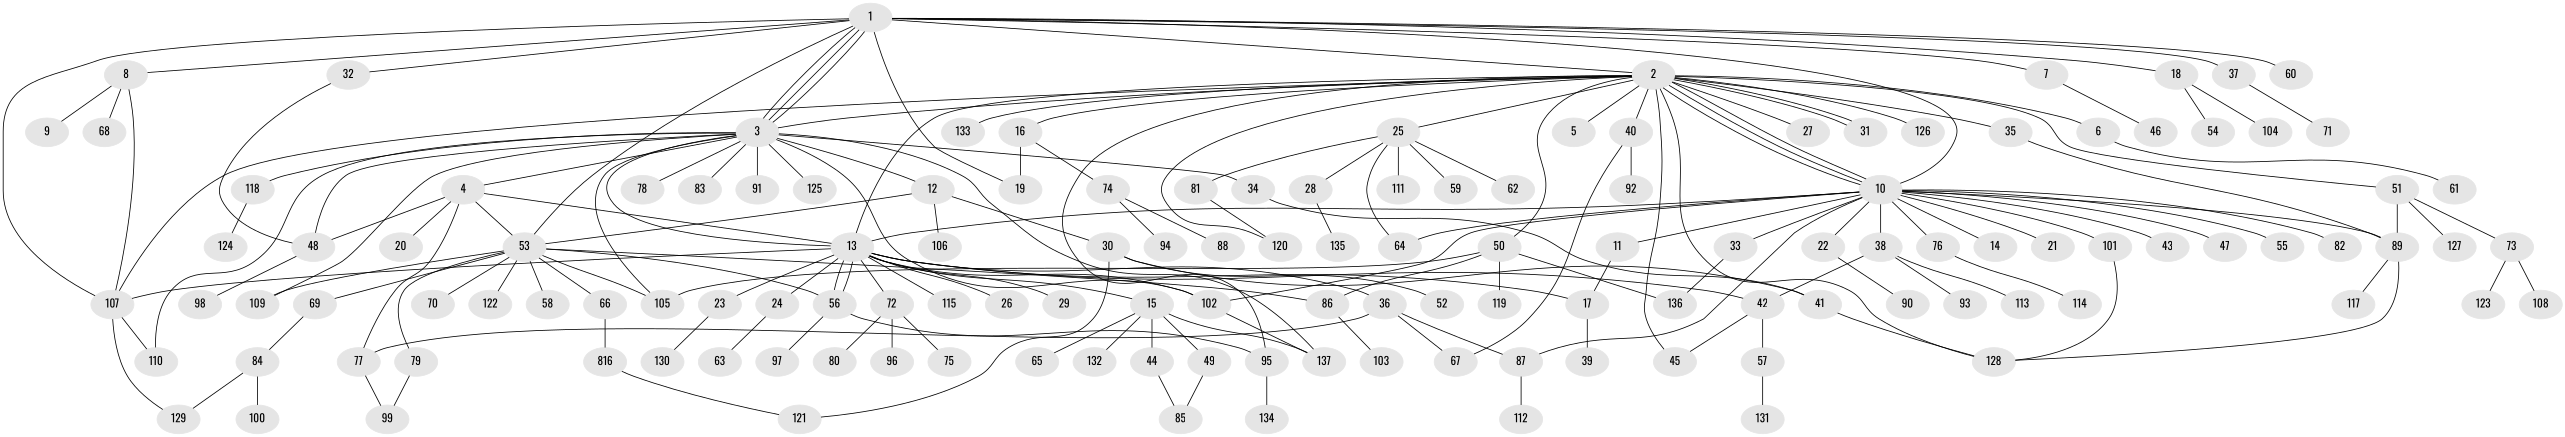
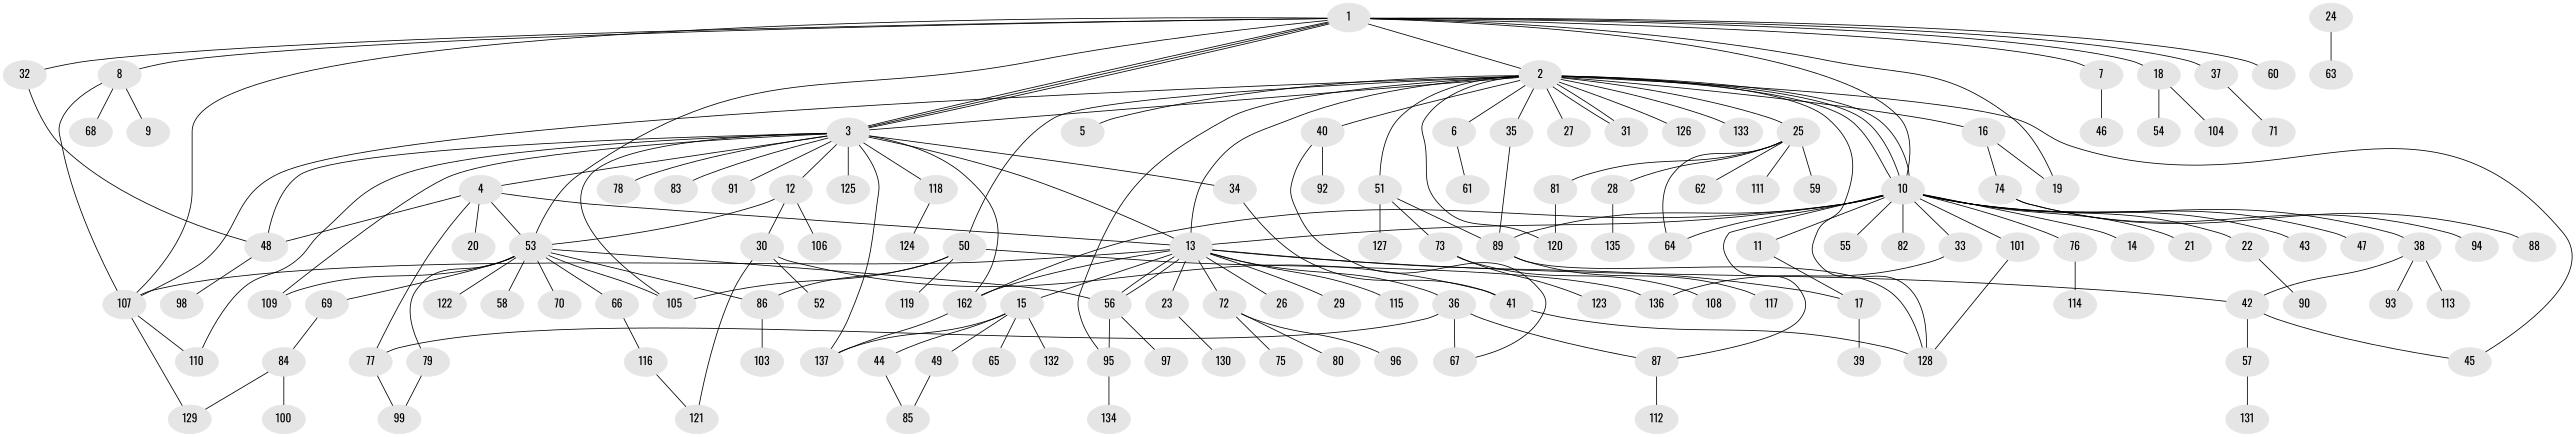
(809, 280) -> none
(1209, 305) -> (965, 305)
(605, 362) -> (646, 362)
